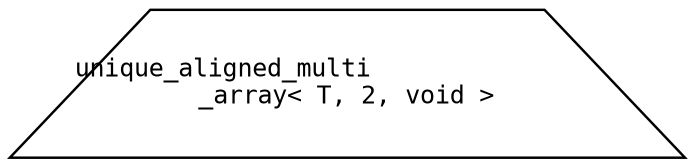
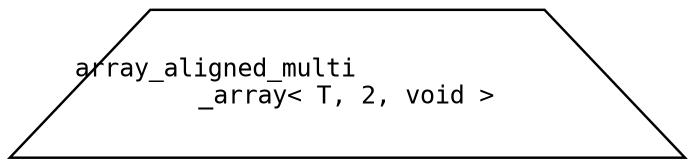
(347, 84) -> (347, 84)
